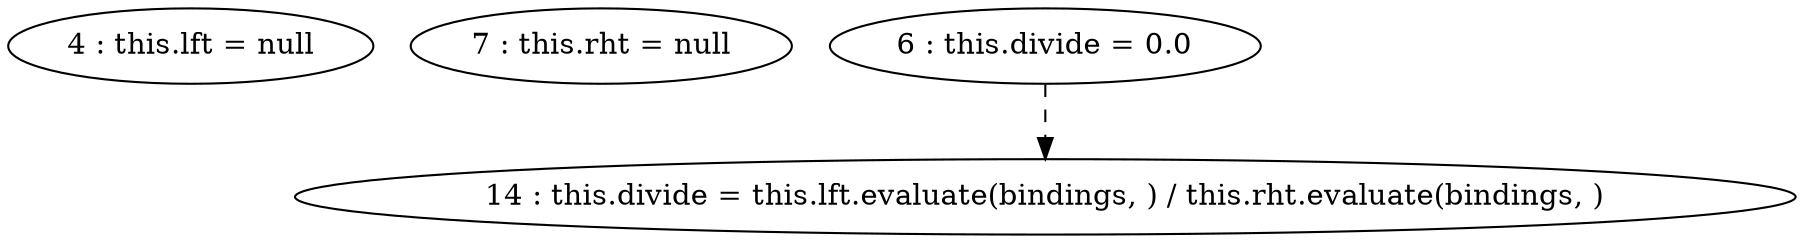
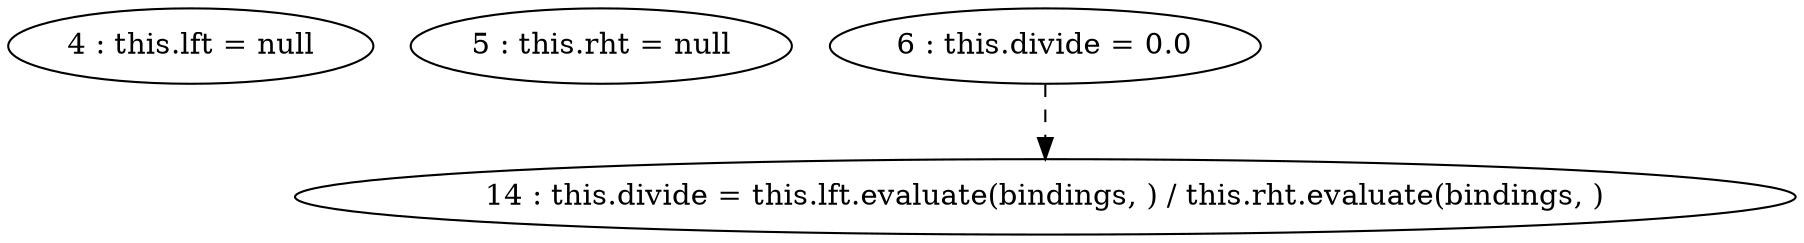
(601, 46) -> (601, 46)
